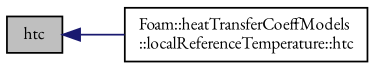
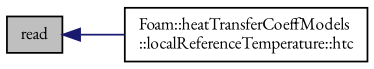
(35, 35) -> (35, 35)
